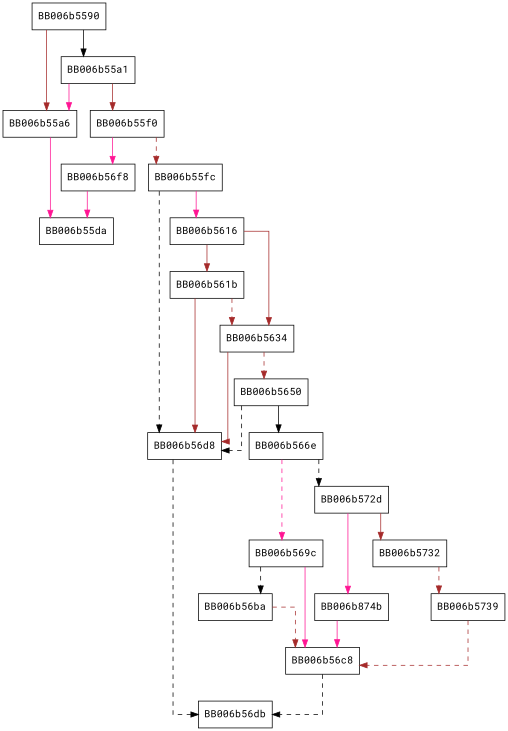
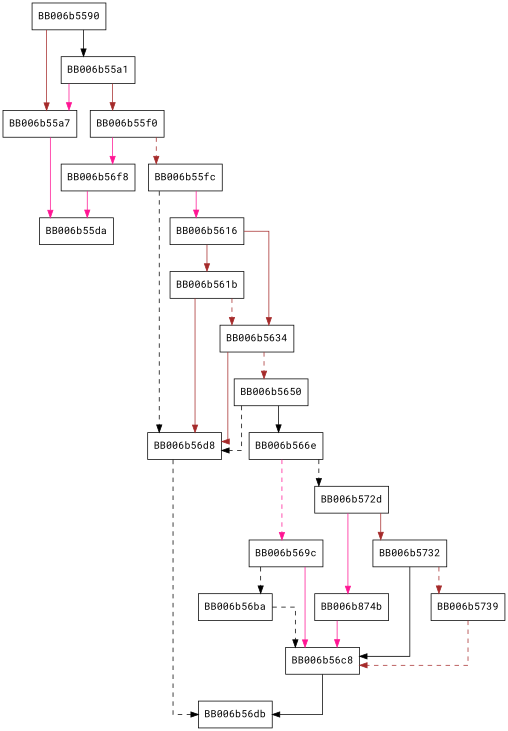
(40, 124) -> (40, 124)
(295, 612) -> (295, 612)
none -> (410, 633)
(321, 715) -> (321, 715)
